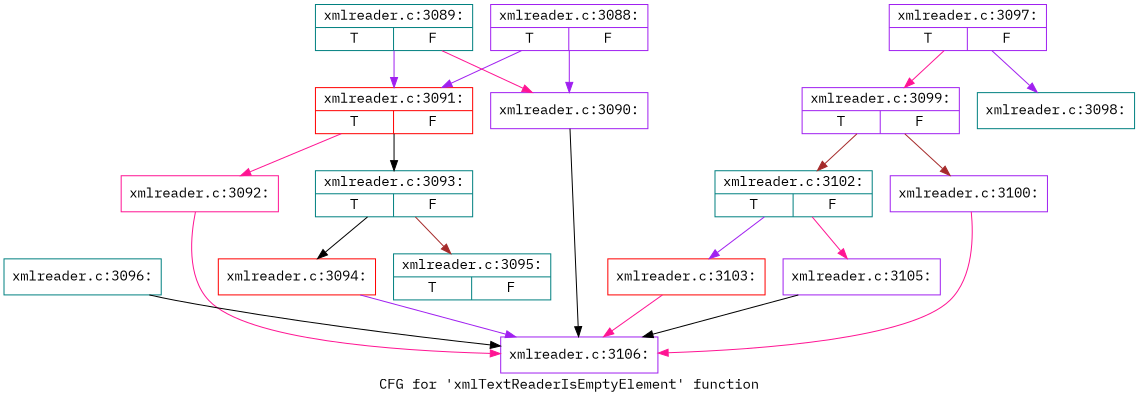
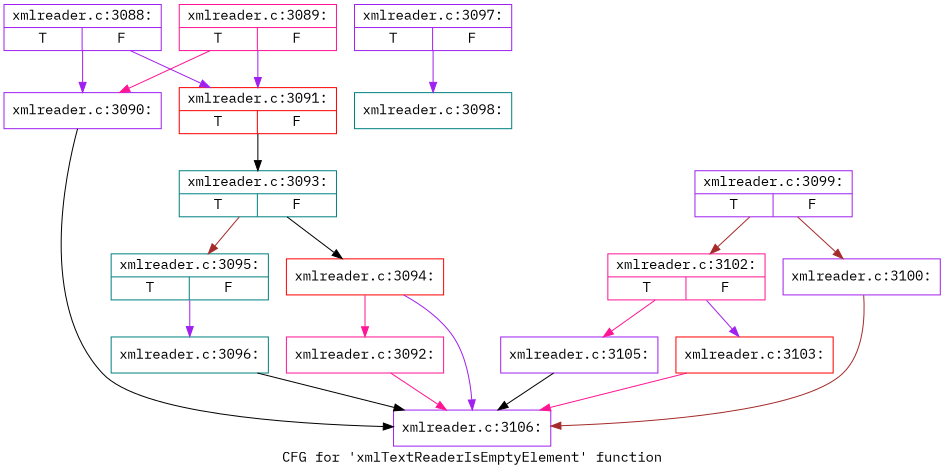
(394, 28) -> (258, 28)
(928, 66) -> none
(296, 153) -> (365, 311)
(794, 194) -> (686, 277)
none -> (190, 313)
(859, 334) -> (747, 408)
